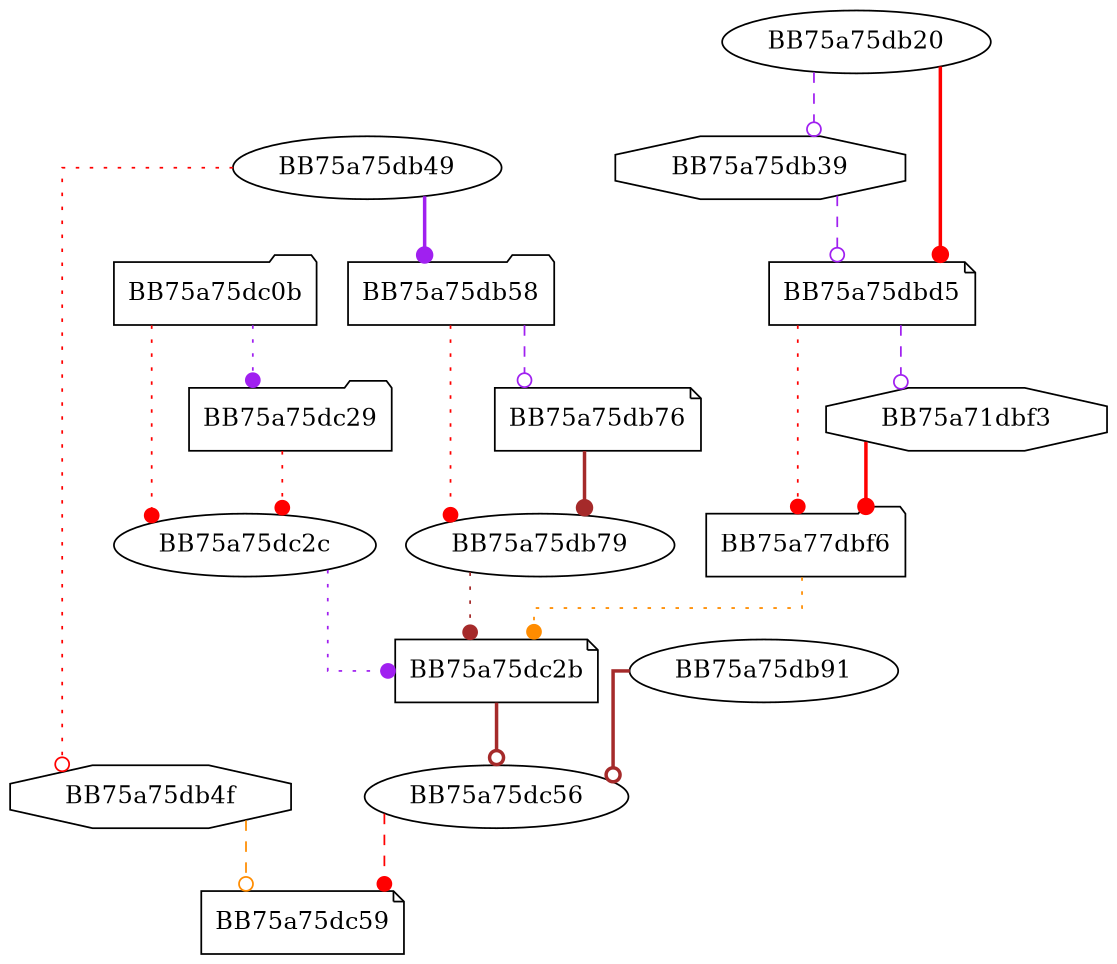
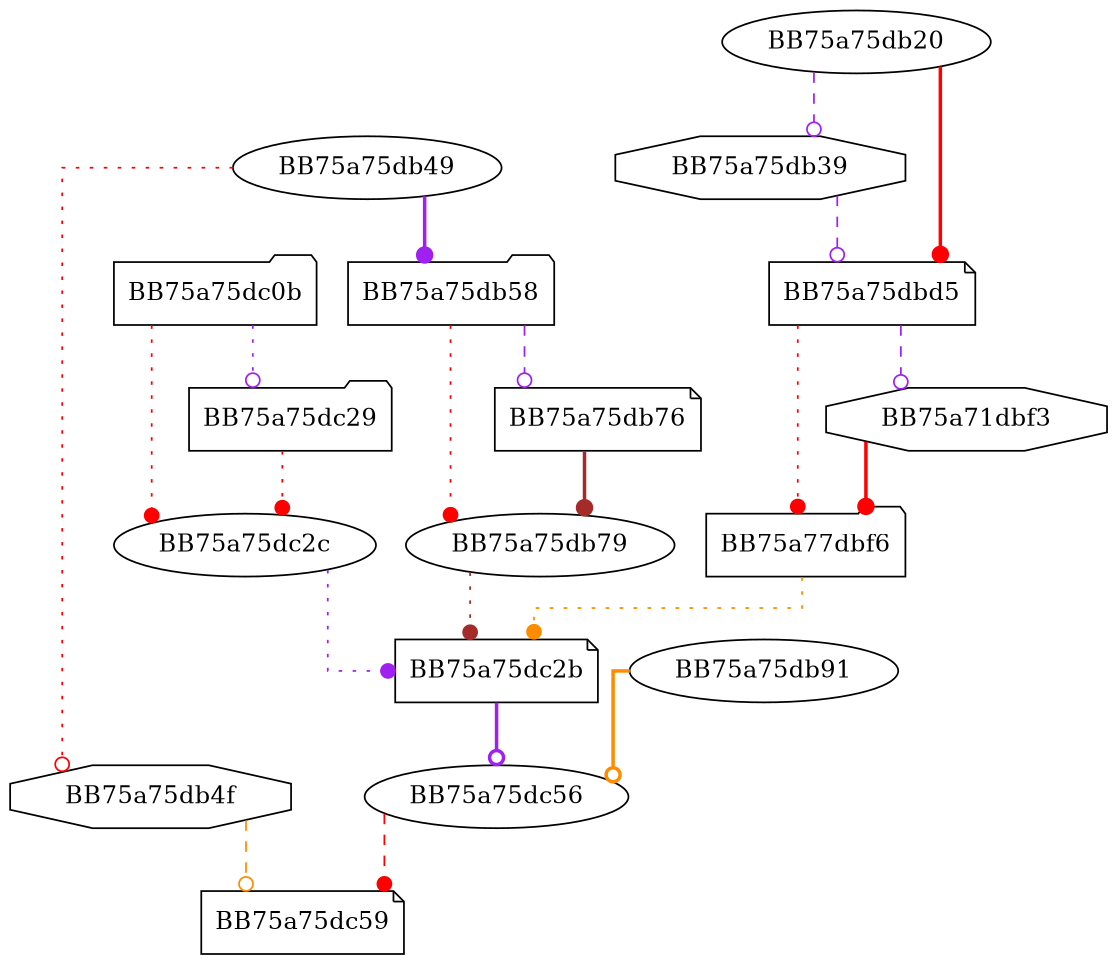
(253, 349) -> (253, 349)
(613, 711) -> (613, 711)
(497, 727) -> (497, 727)
